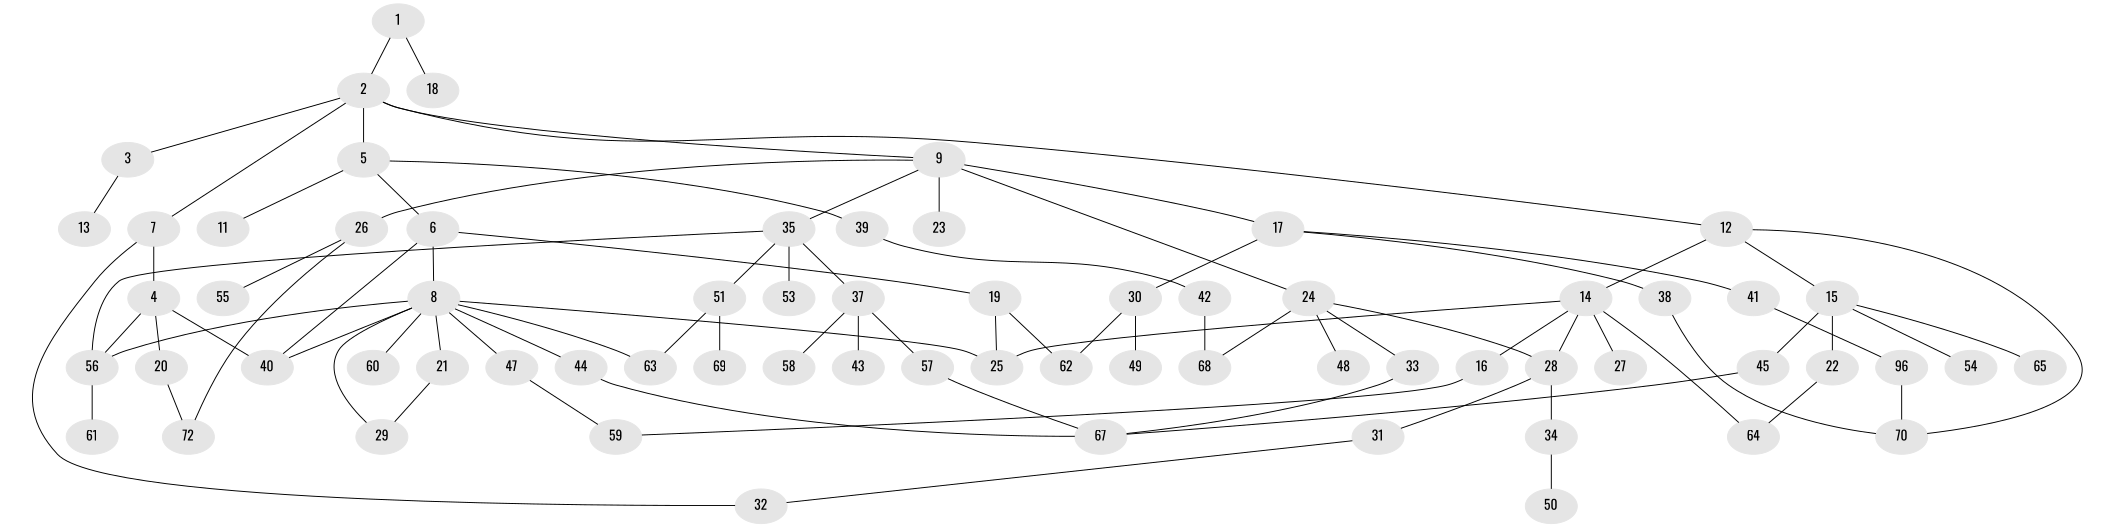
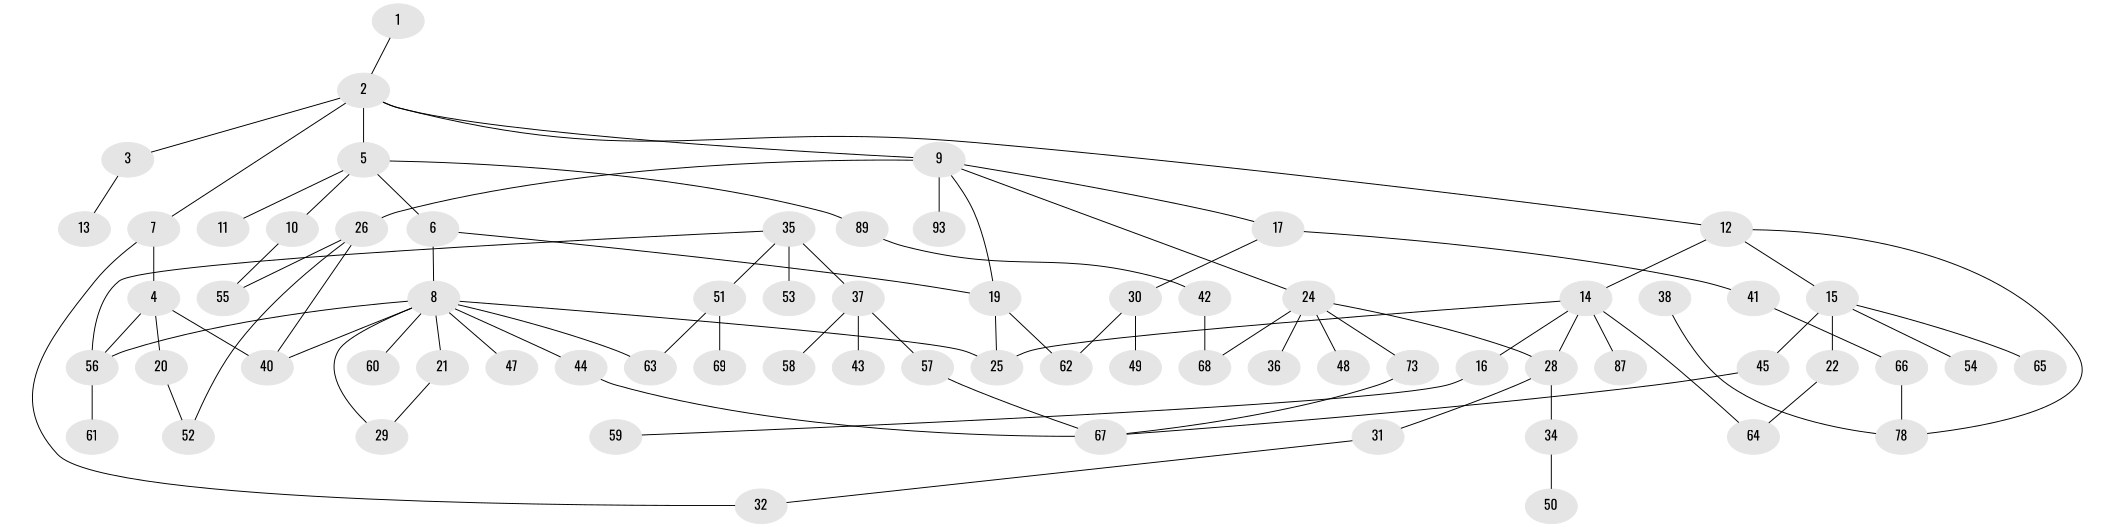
(433, 90) -> none
(864, 194) -> (979, 225)
none -> (292, 229)
(862, 229) -> (862, 229)
(939, 229) -> (939, 229)
(1483, 254) -> none
(350, 298) -> (315, 298)
none -> (1274, 368)
(1413, 368) -> (1413, 368)
(1621, 368) -> (1621, 368)
(1902, 368) -> (1902, 368)
(564, 402) -> none
(188, 437) -> (188, 437)
(1902, 437) -> (1902, 437)
